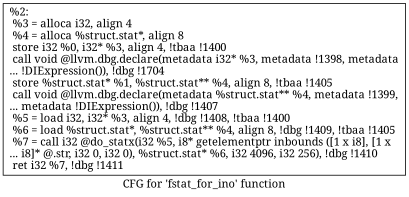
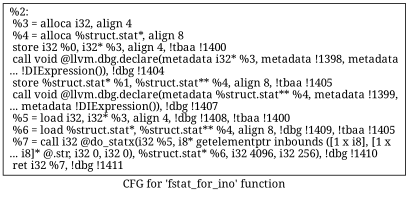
(87, 71) -> (87, 71)
